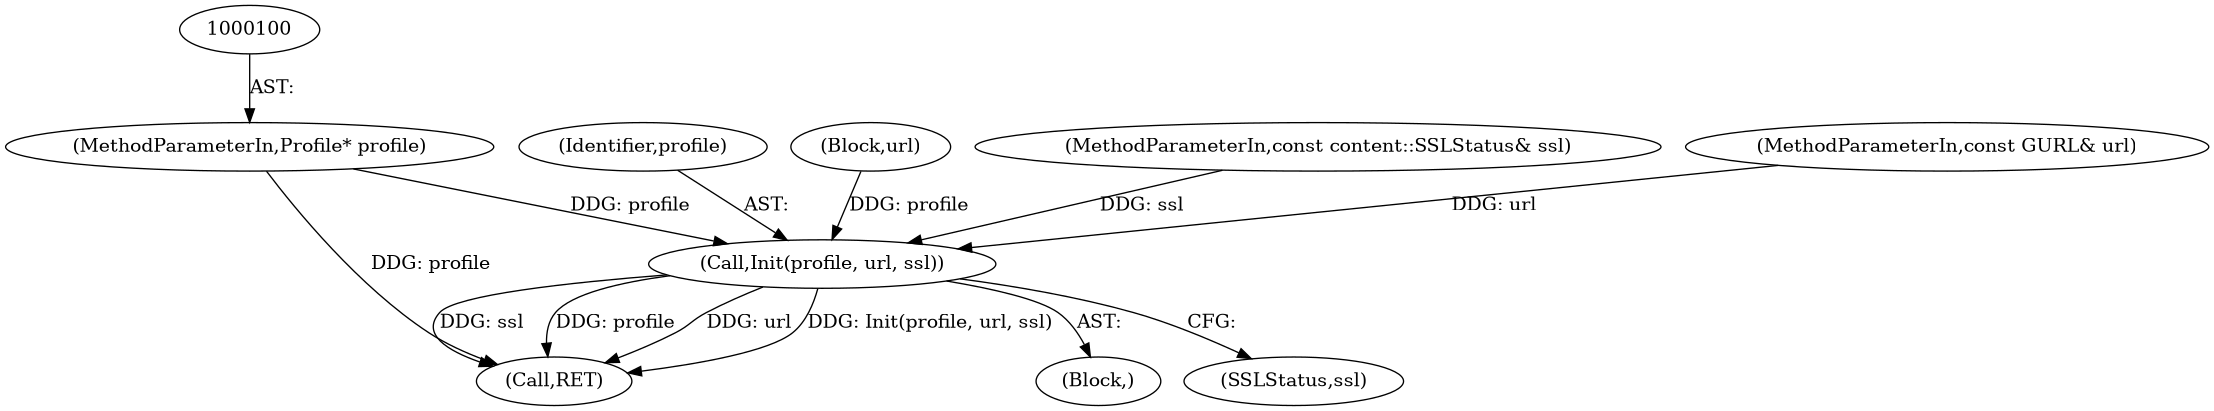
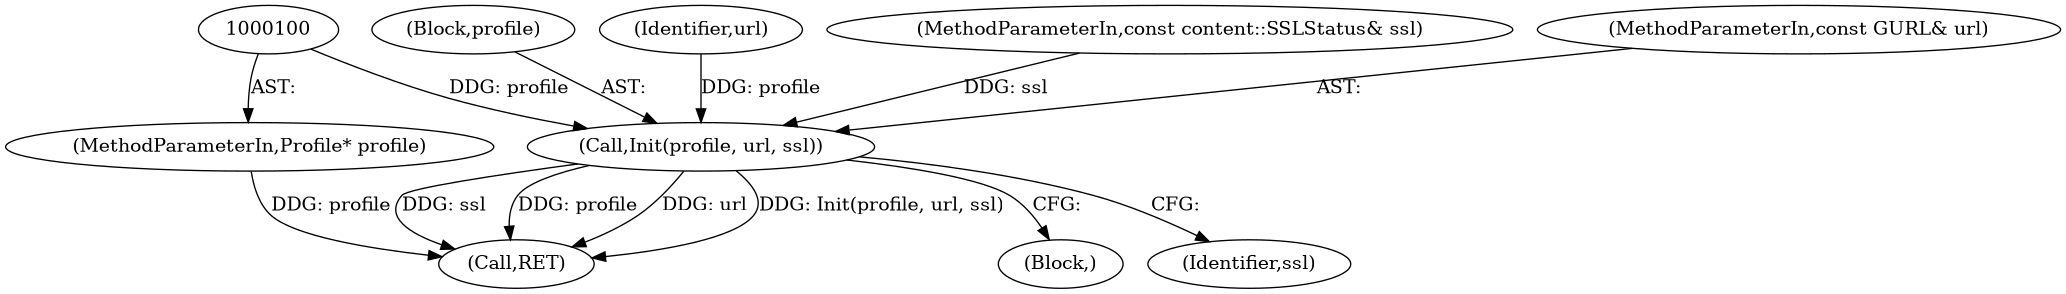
(643, 147) -> (473, 30)
(871, 147) -> (701, 30)
(534, 205) -> (440, 96)
(1494, 205) -> (1342, 88)
(1102, 323) -> (1060, 205)
(1294, 381) -> (1249, 264)
